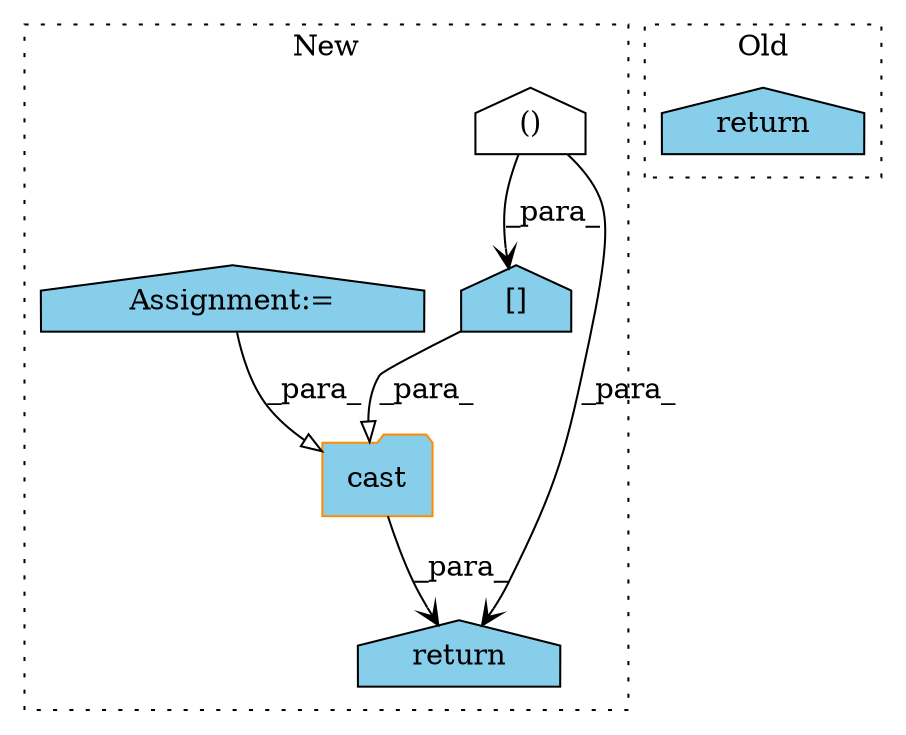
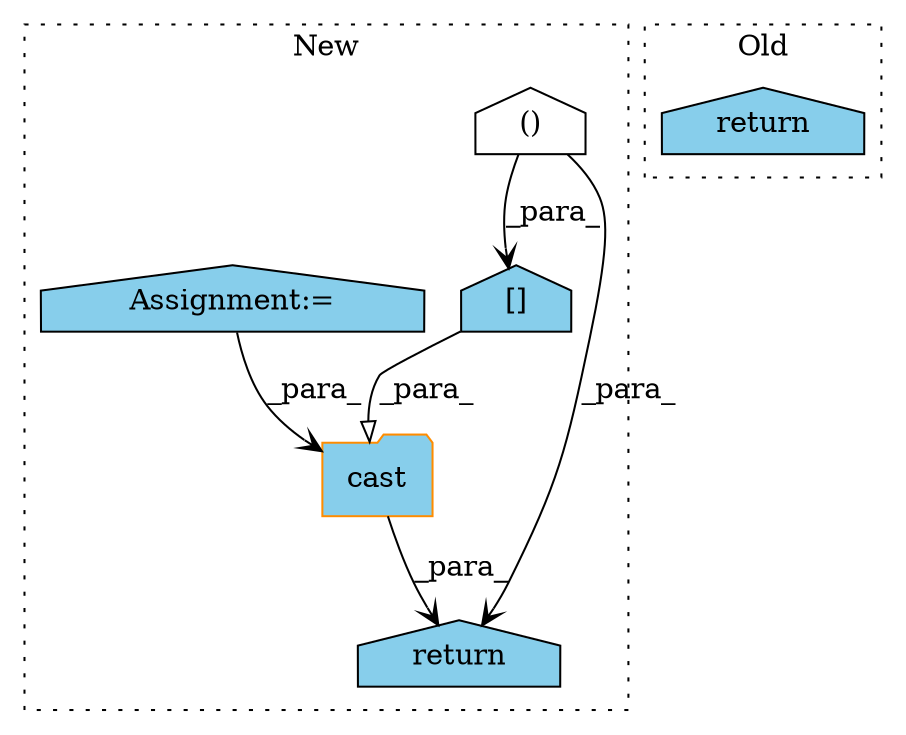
(259, 394) -> (259, 394)
